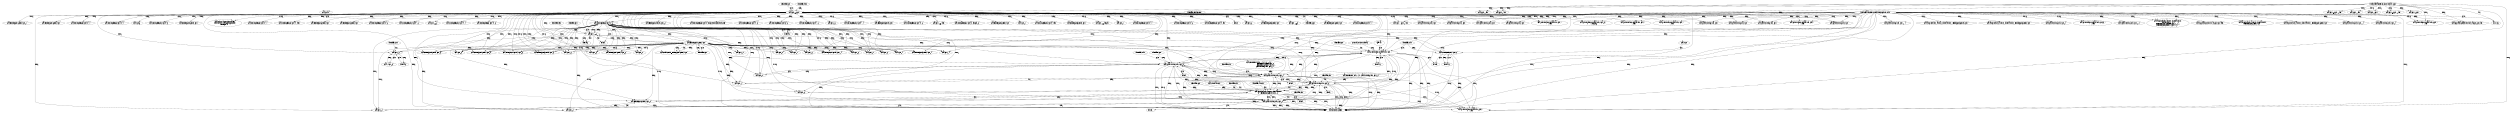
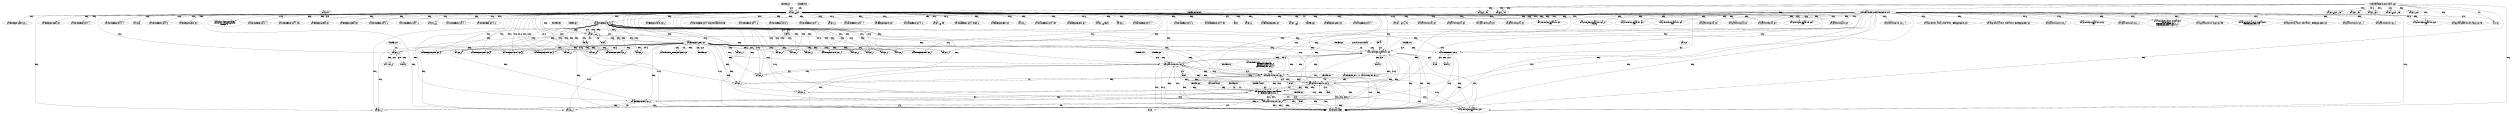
(1027, 30) -> (1782, 31)
